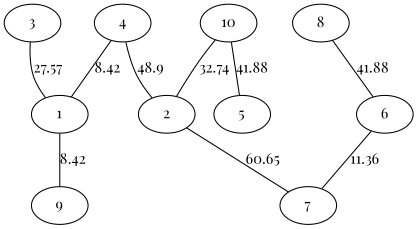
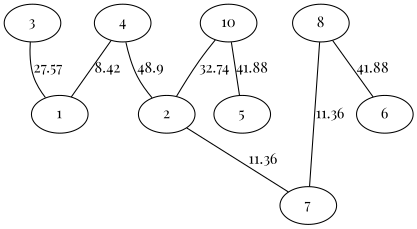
(263, 160) -> (263, 160)
(347, 160) -> (315, 114)
(60, 206) -> none
